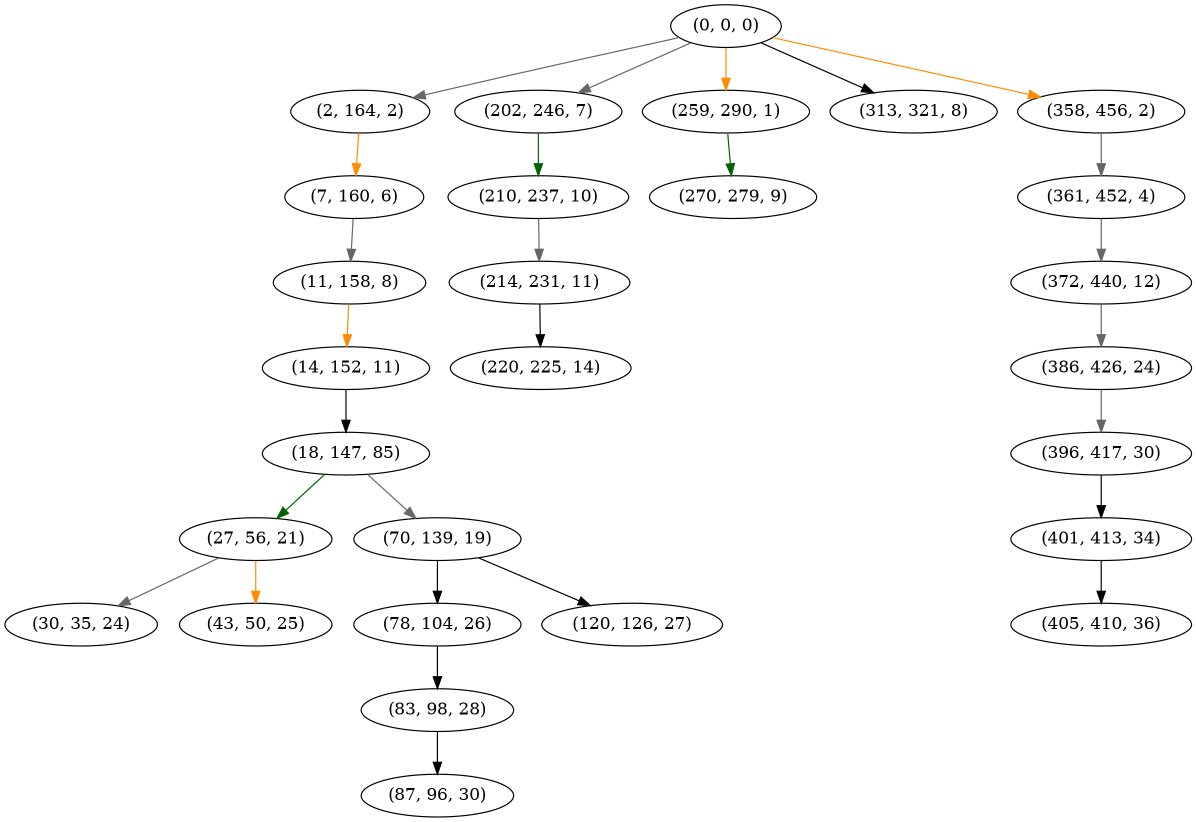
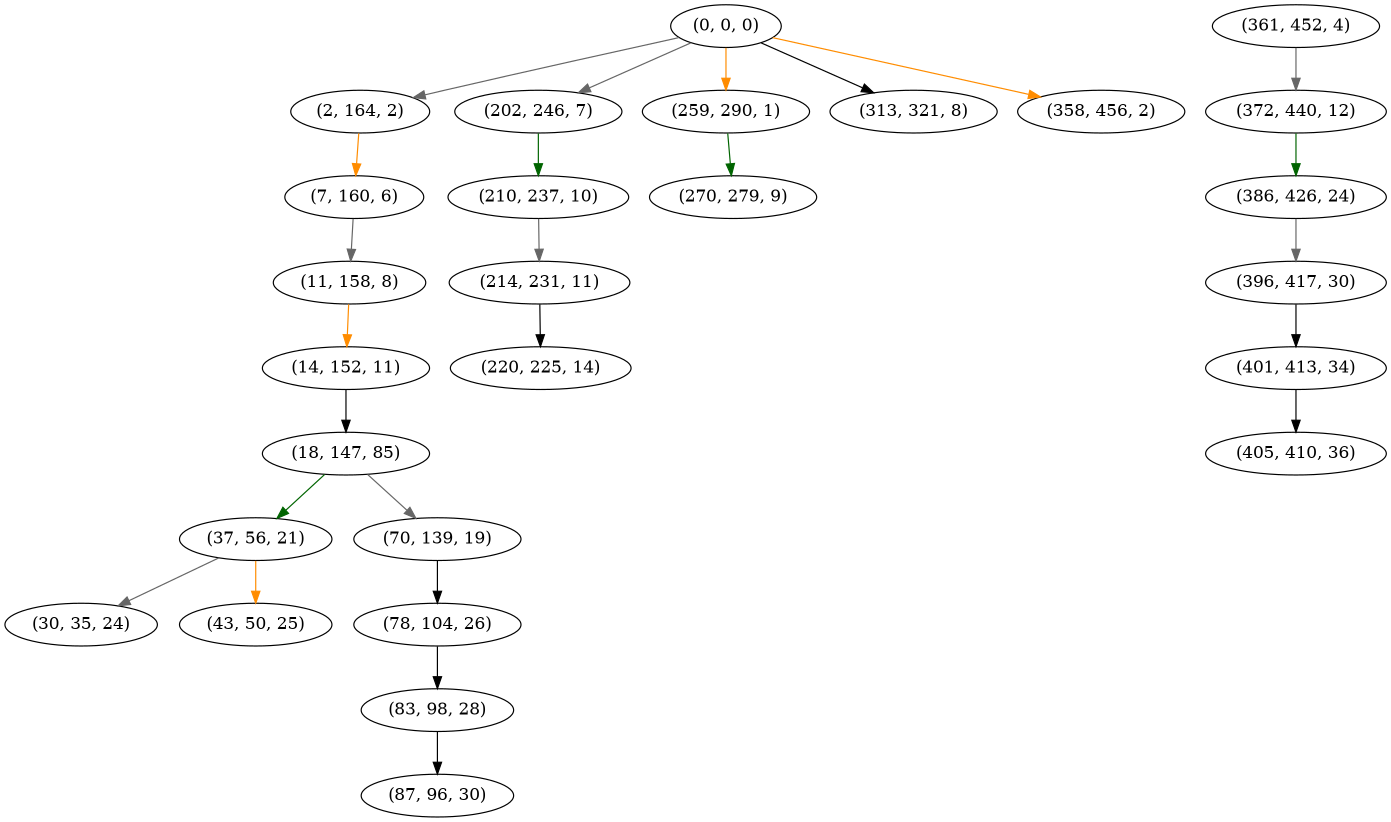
(1101, 149) -> none
(1101, 320) -> (1296, 149)
(256, 539) -> (256, 539)
(632, 625) -> none
